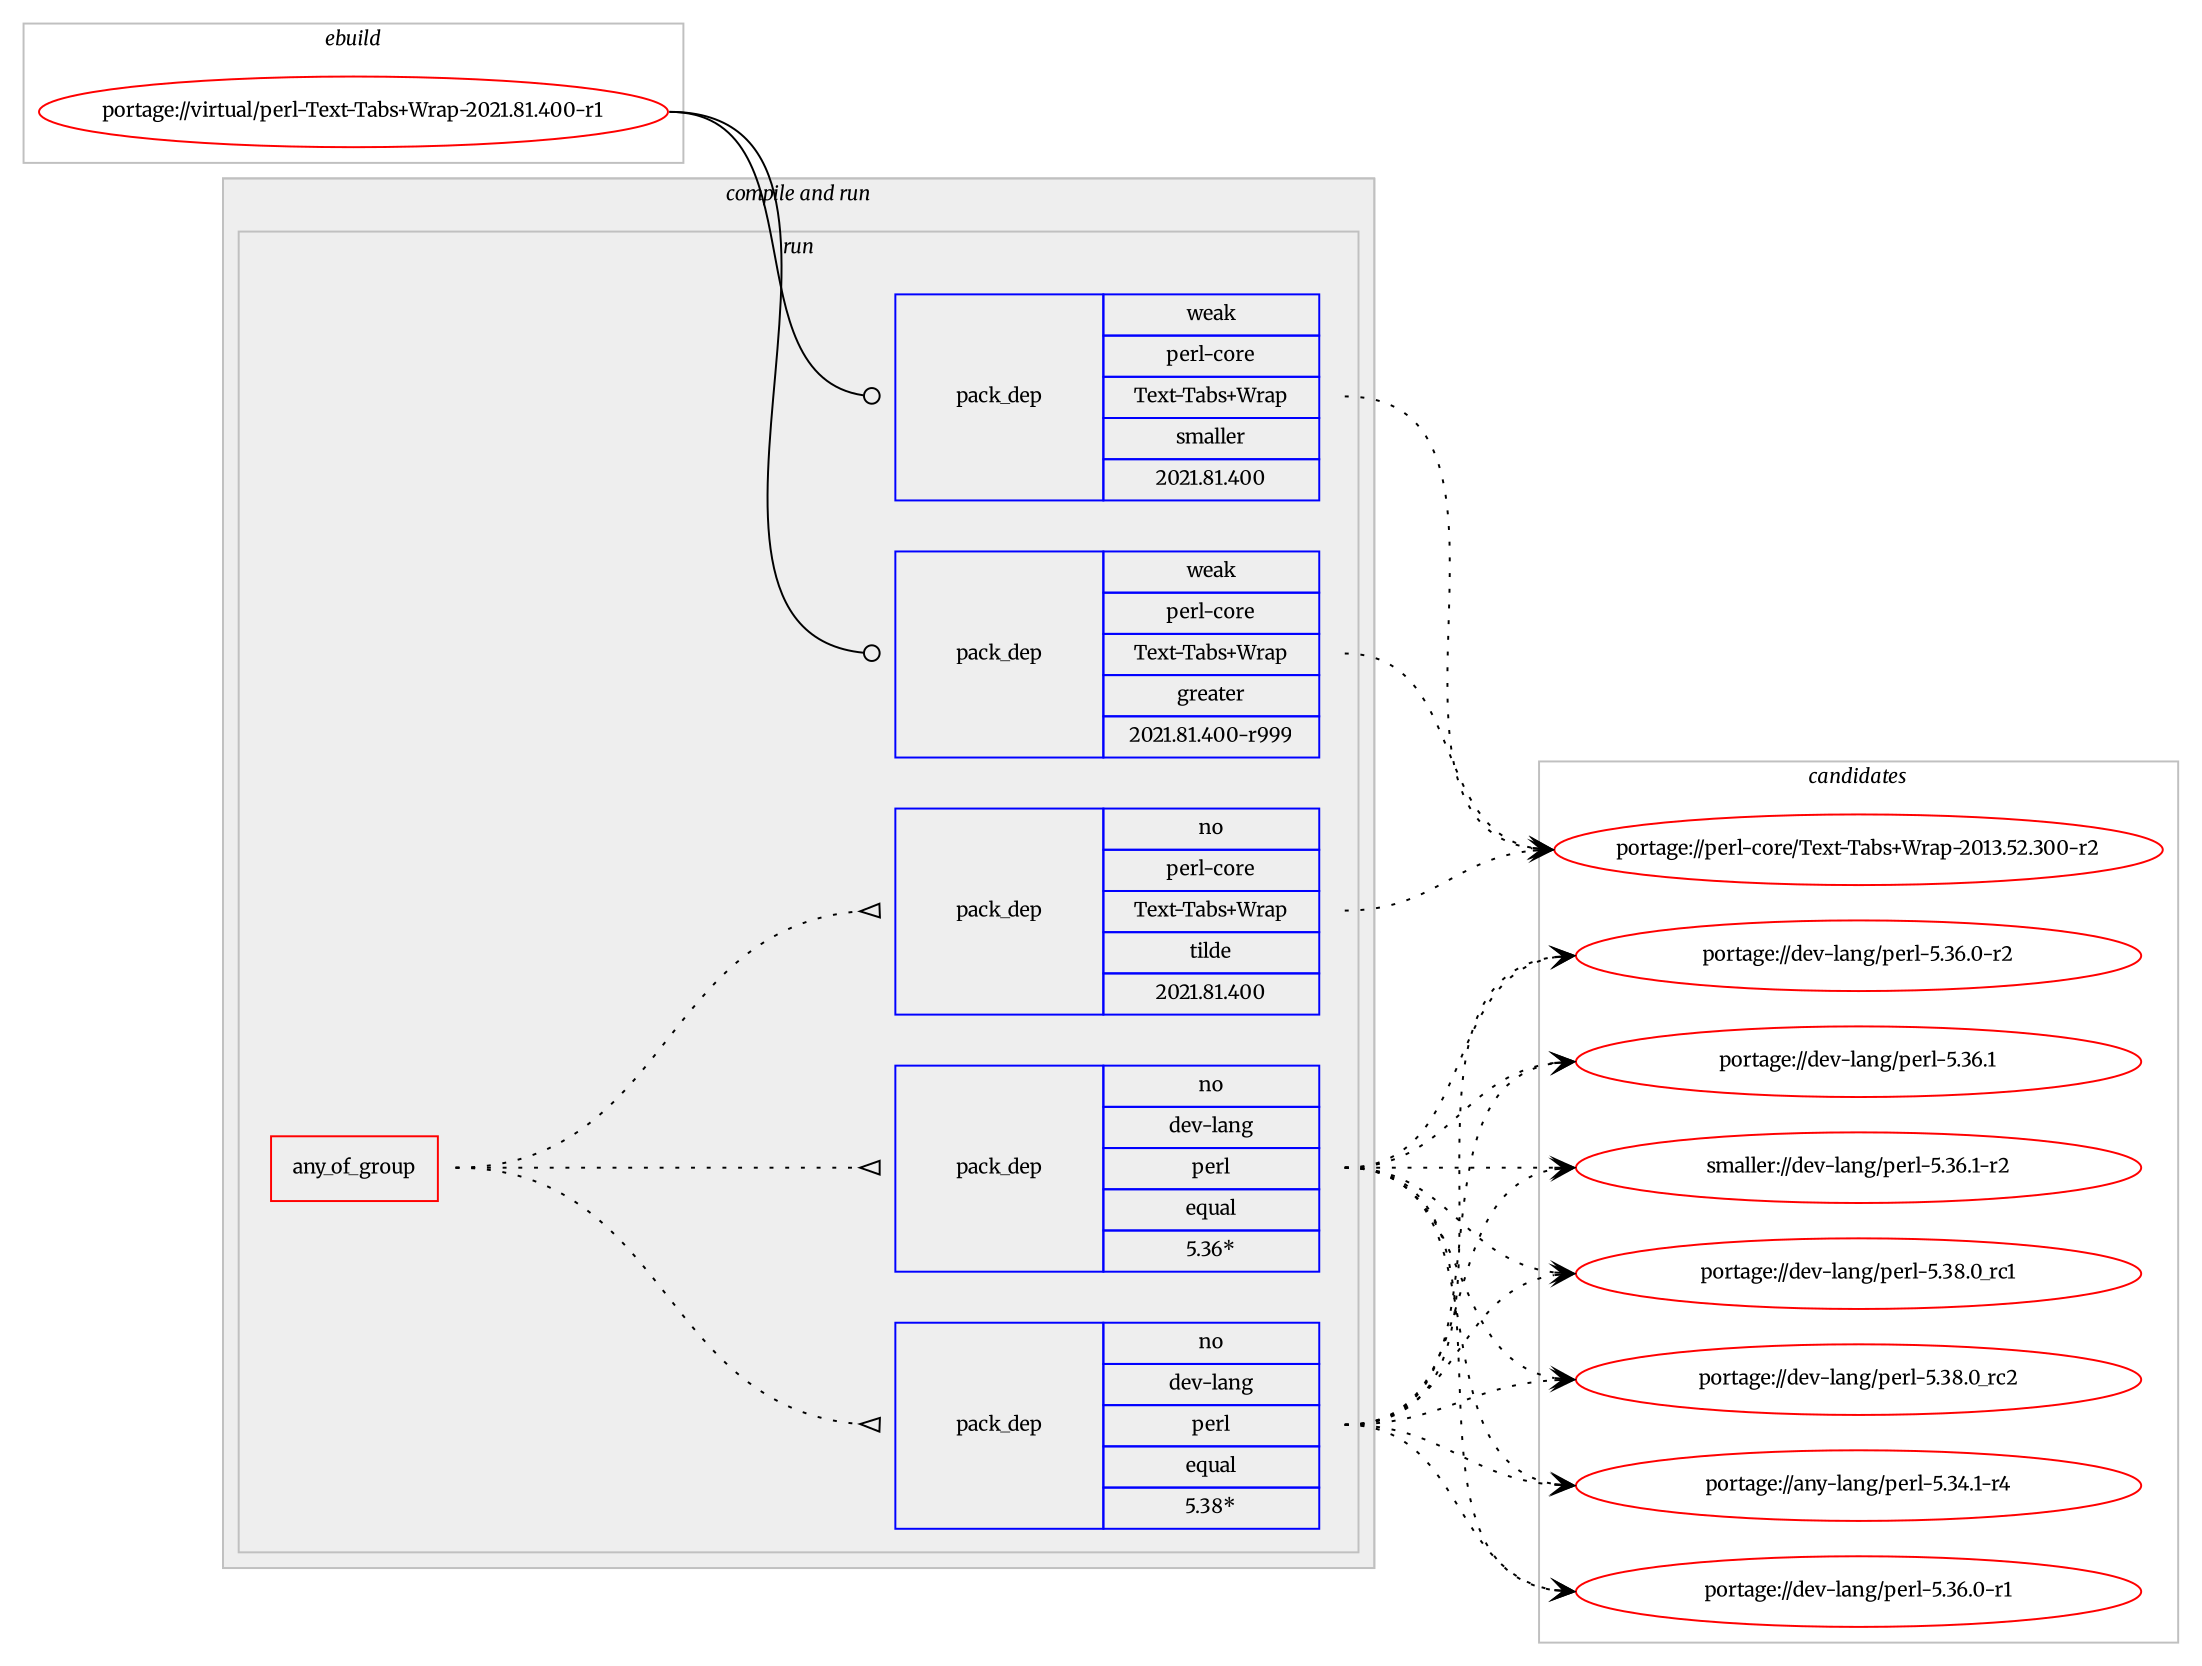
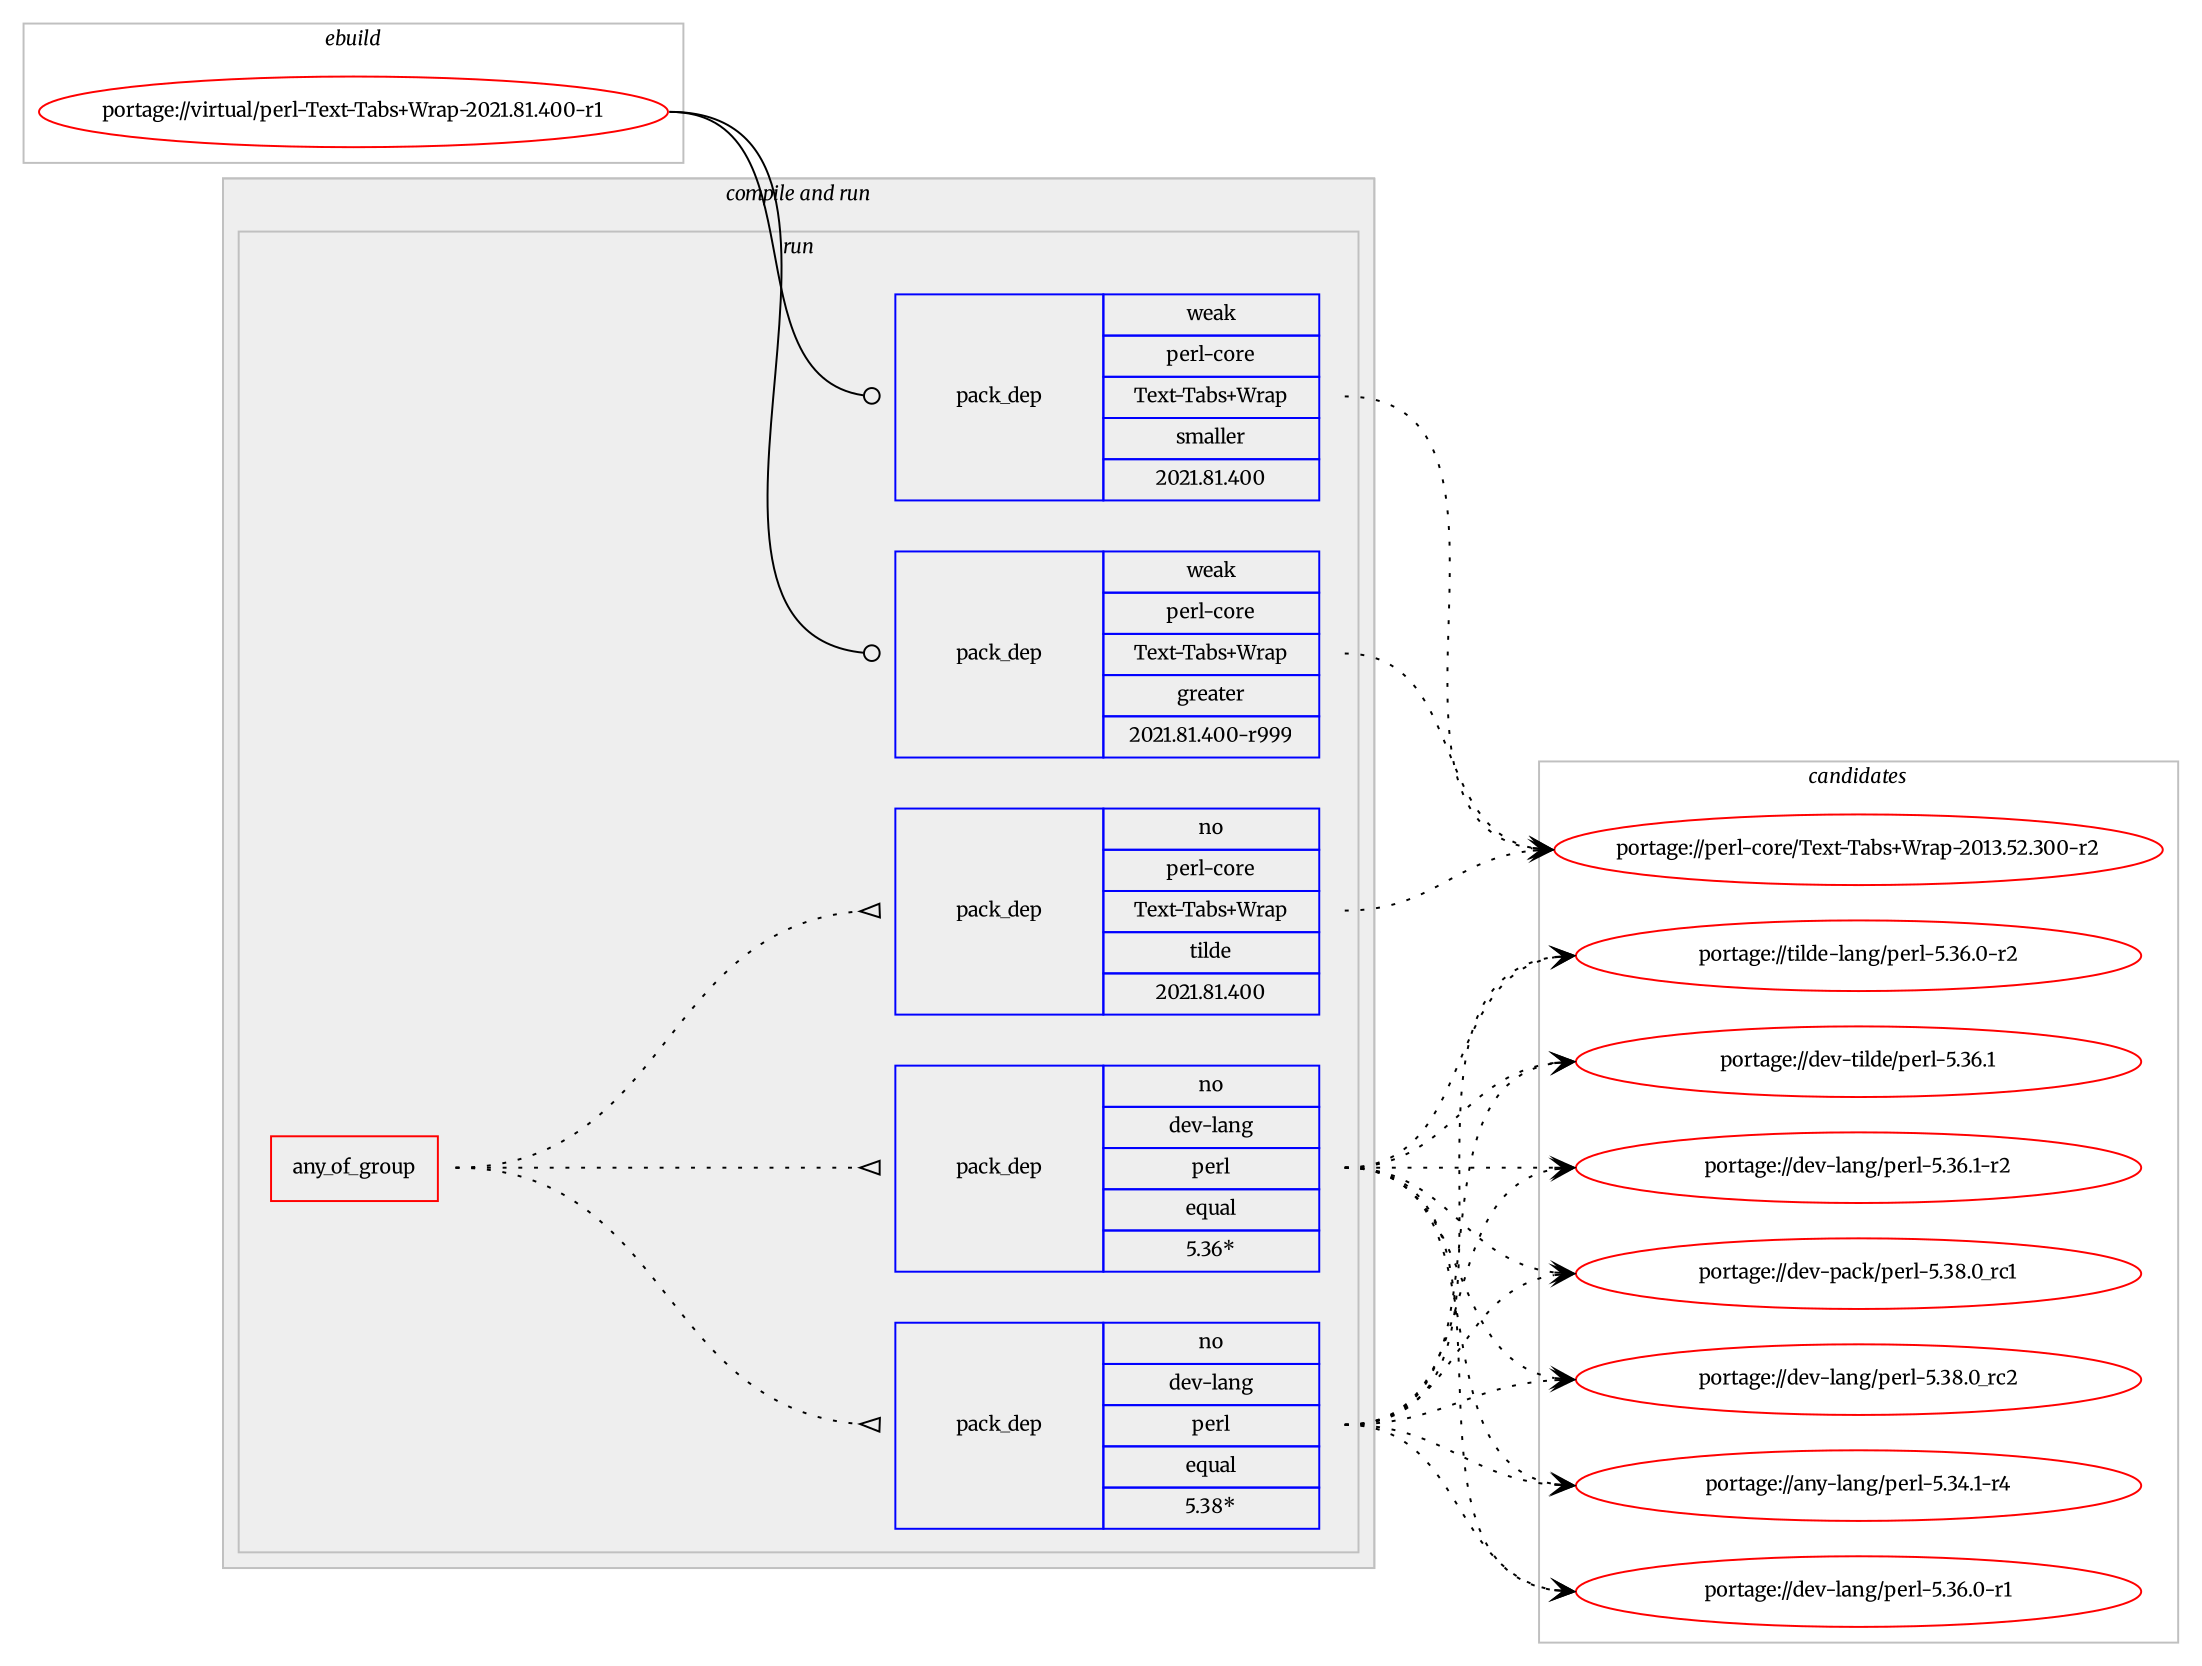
(1859, 956) -> (1859, 956)
(1859, 1062) -> (1859, 1062)
(1859, 1168) -> (1859, 1168)
(1859, 1274) -> (1859, 1274)
